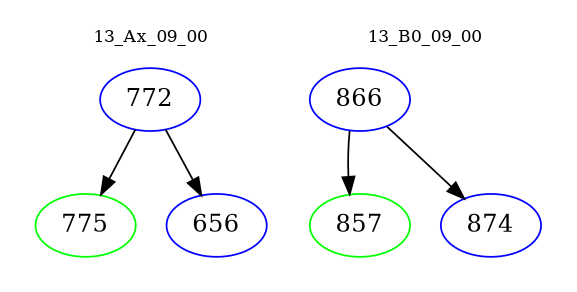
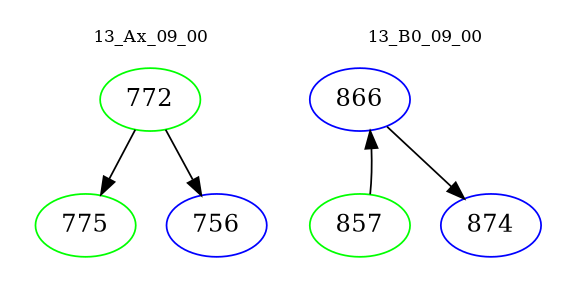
(150, 100) -> (150, 100)
(348, 154) -> (372, 172)
(217, 225) -> (217, 225)
